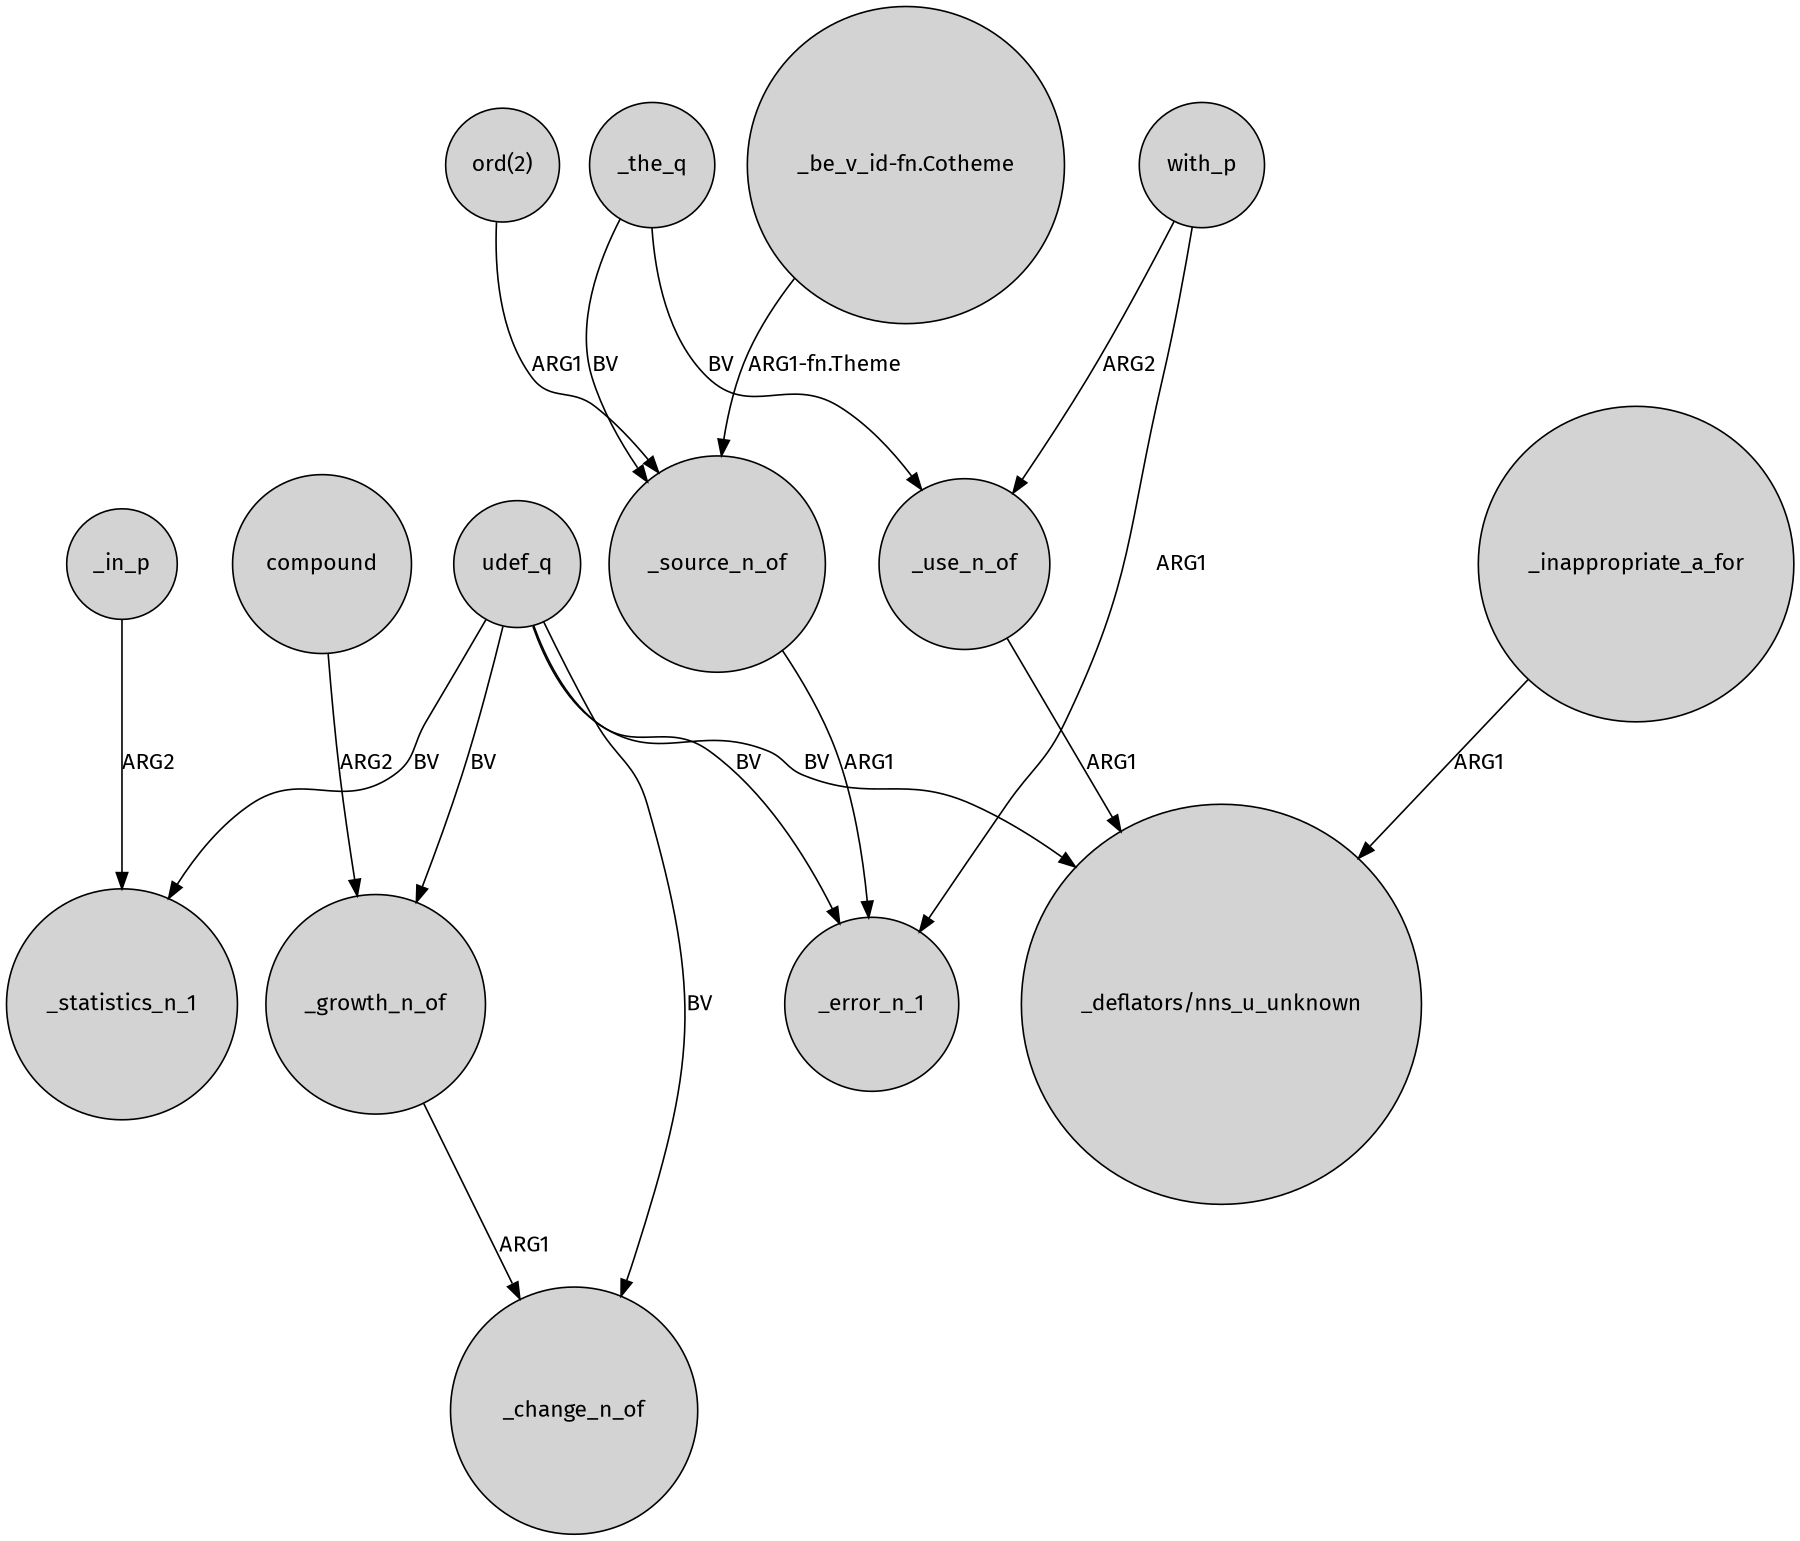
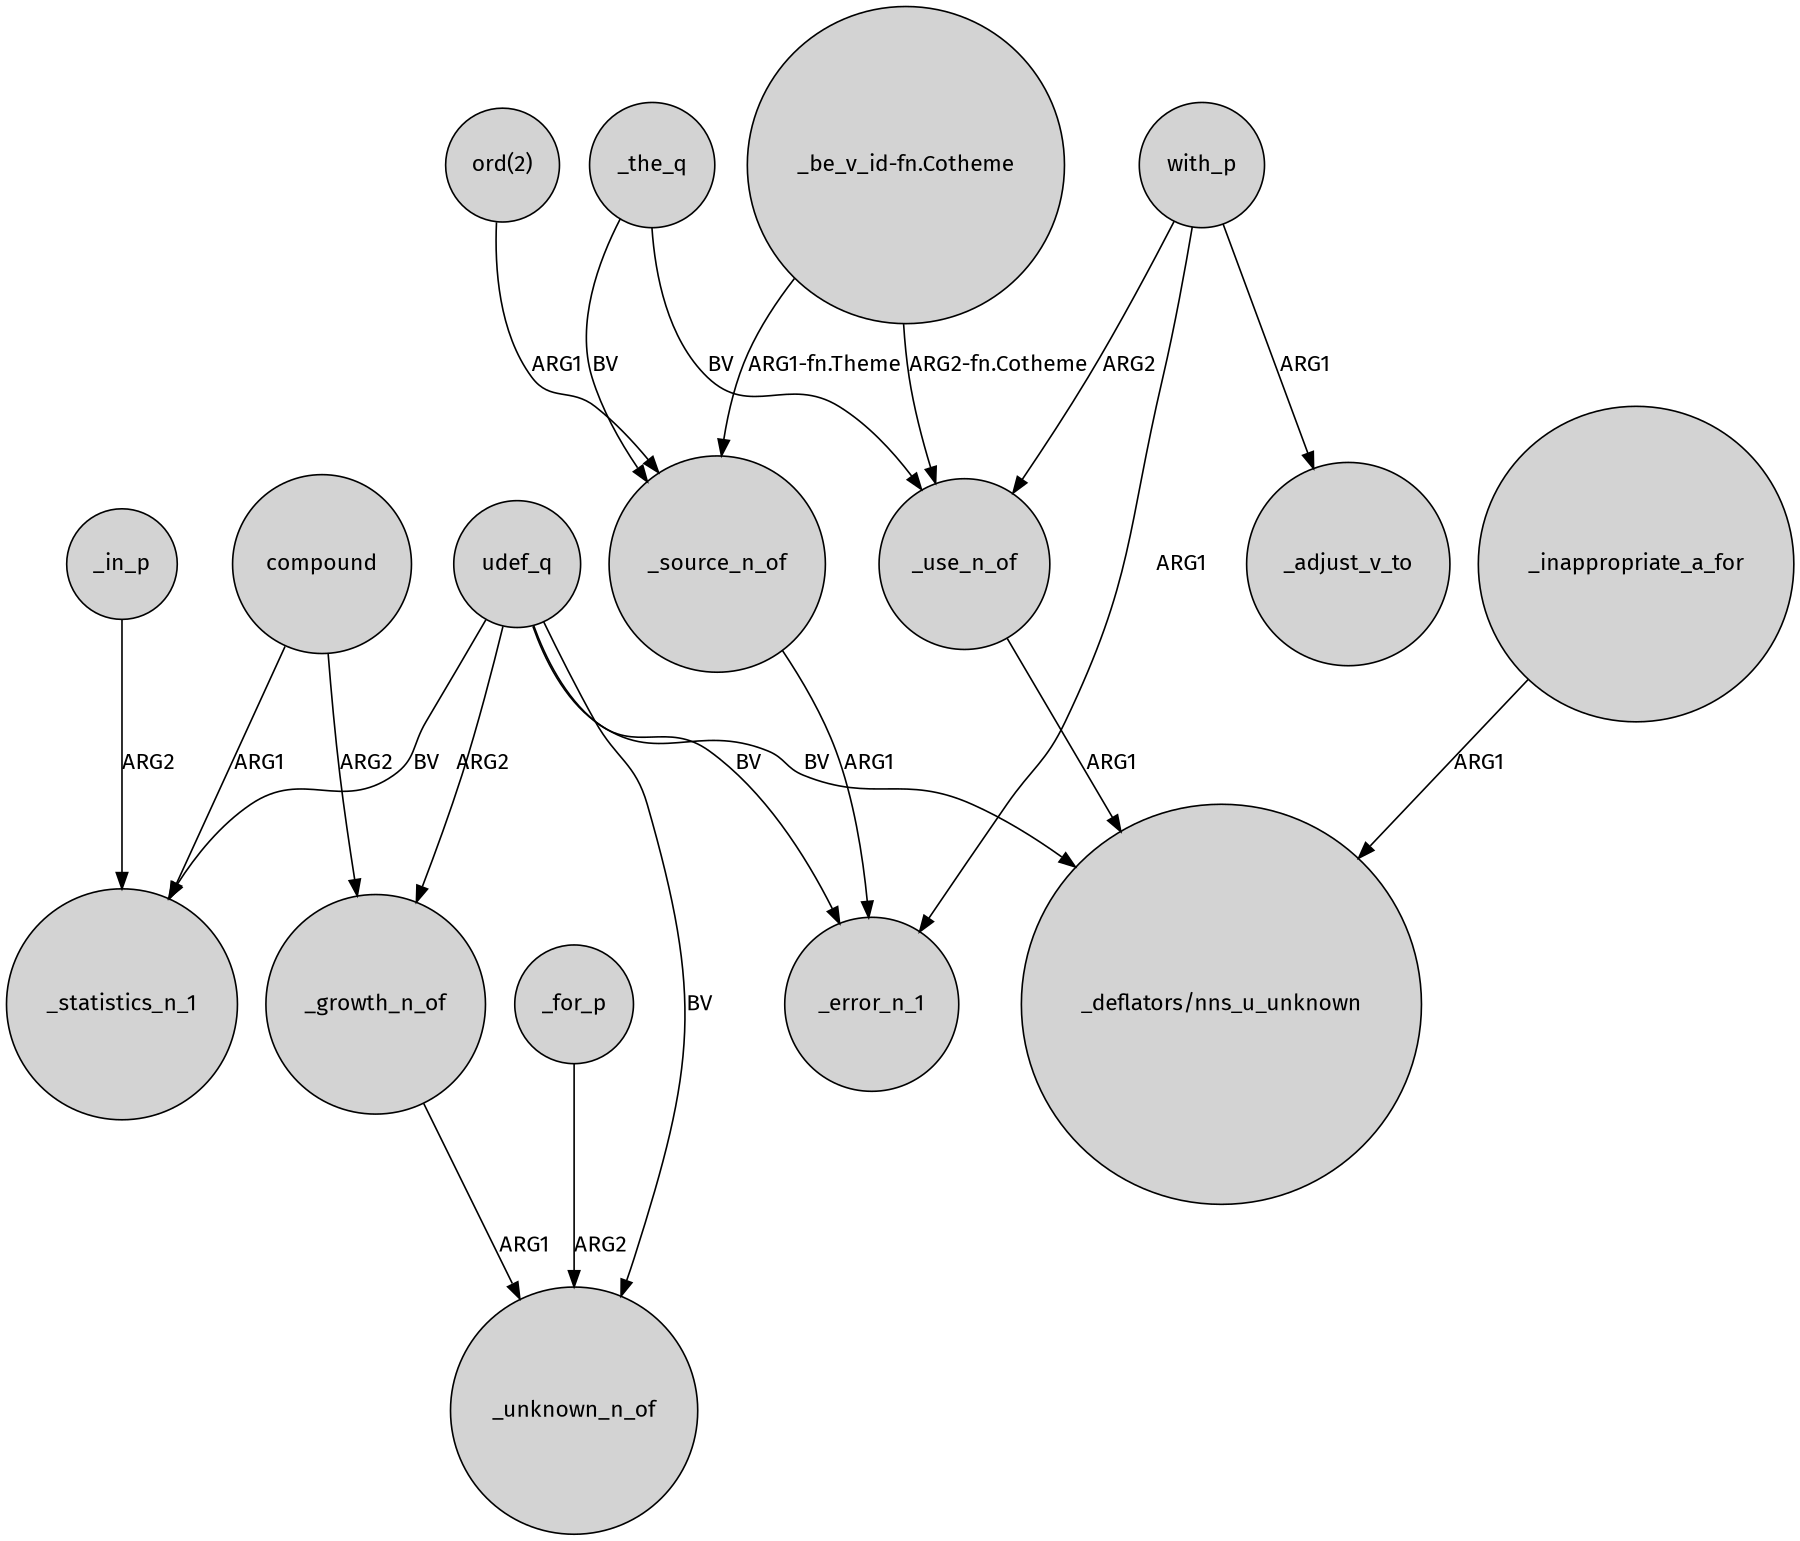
none -> (913, 397)
none -> (1348, 564)
(483, 763) -> (483, 763)
none -> (231, 765)
none -> (574, 1004)
(574, 1411) -> (574, 1411)
